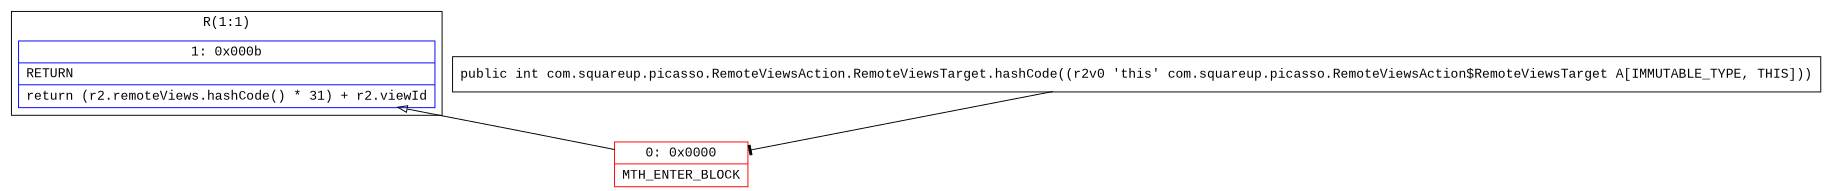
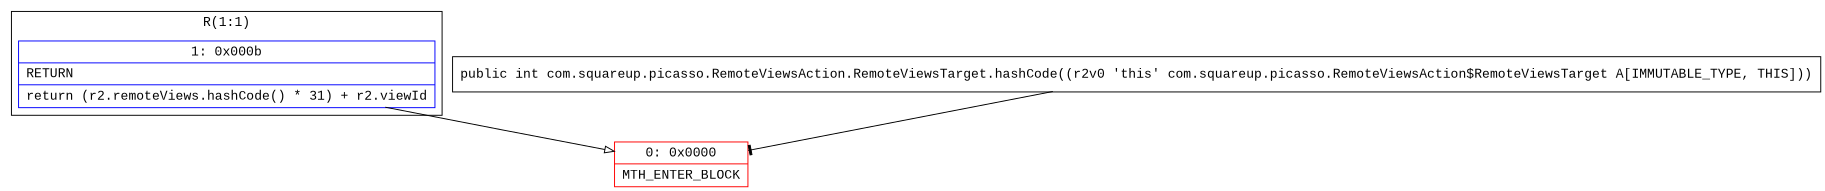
(511, 129) -> (495, 129)
